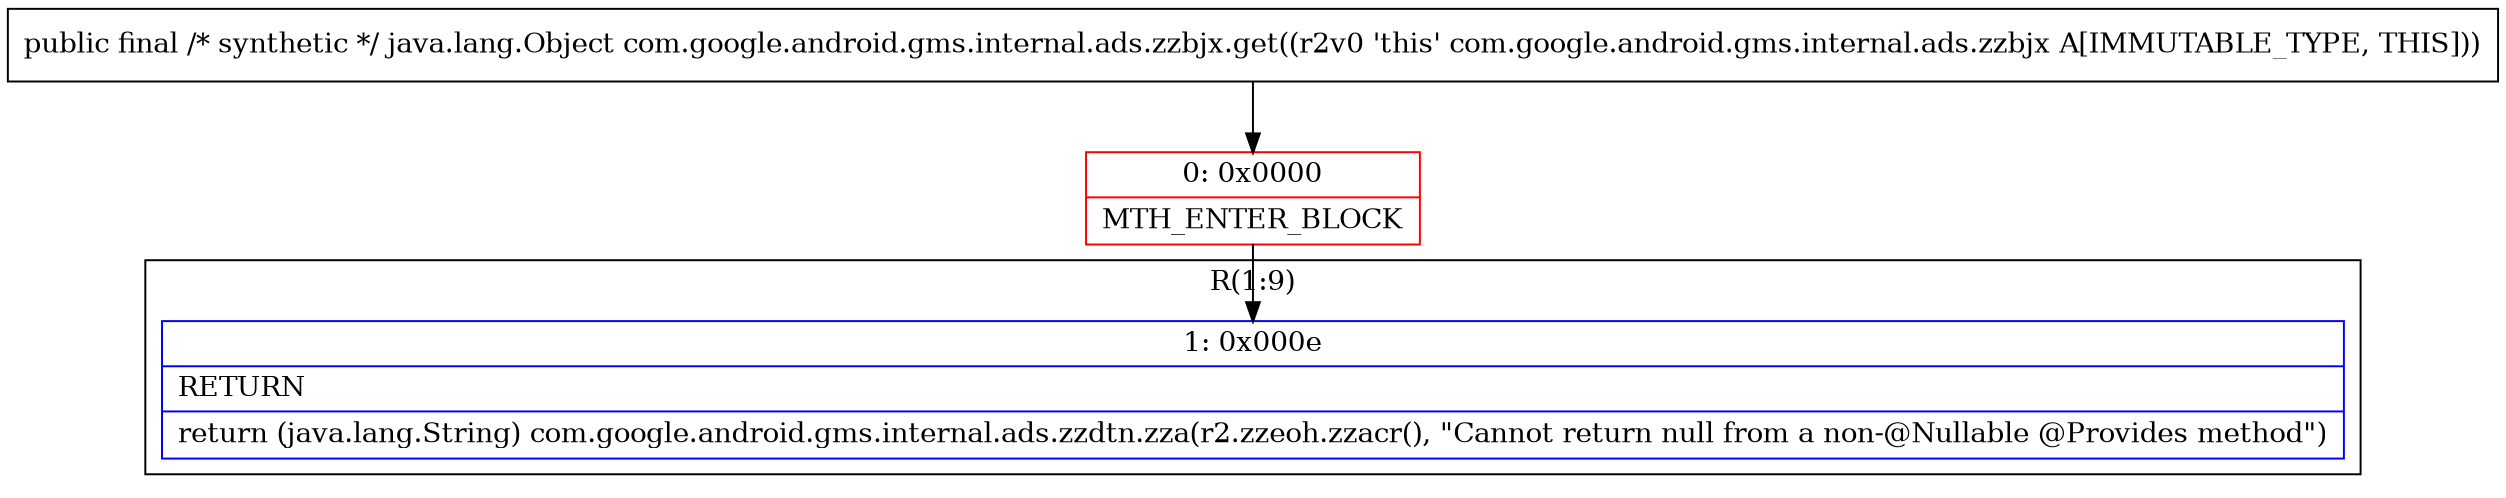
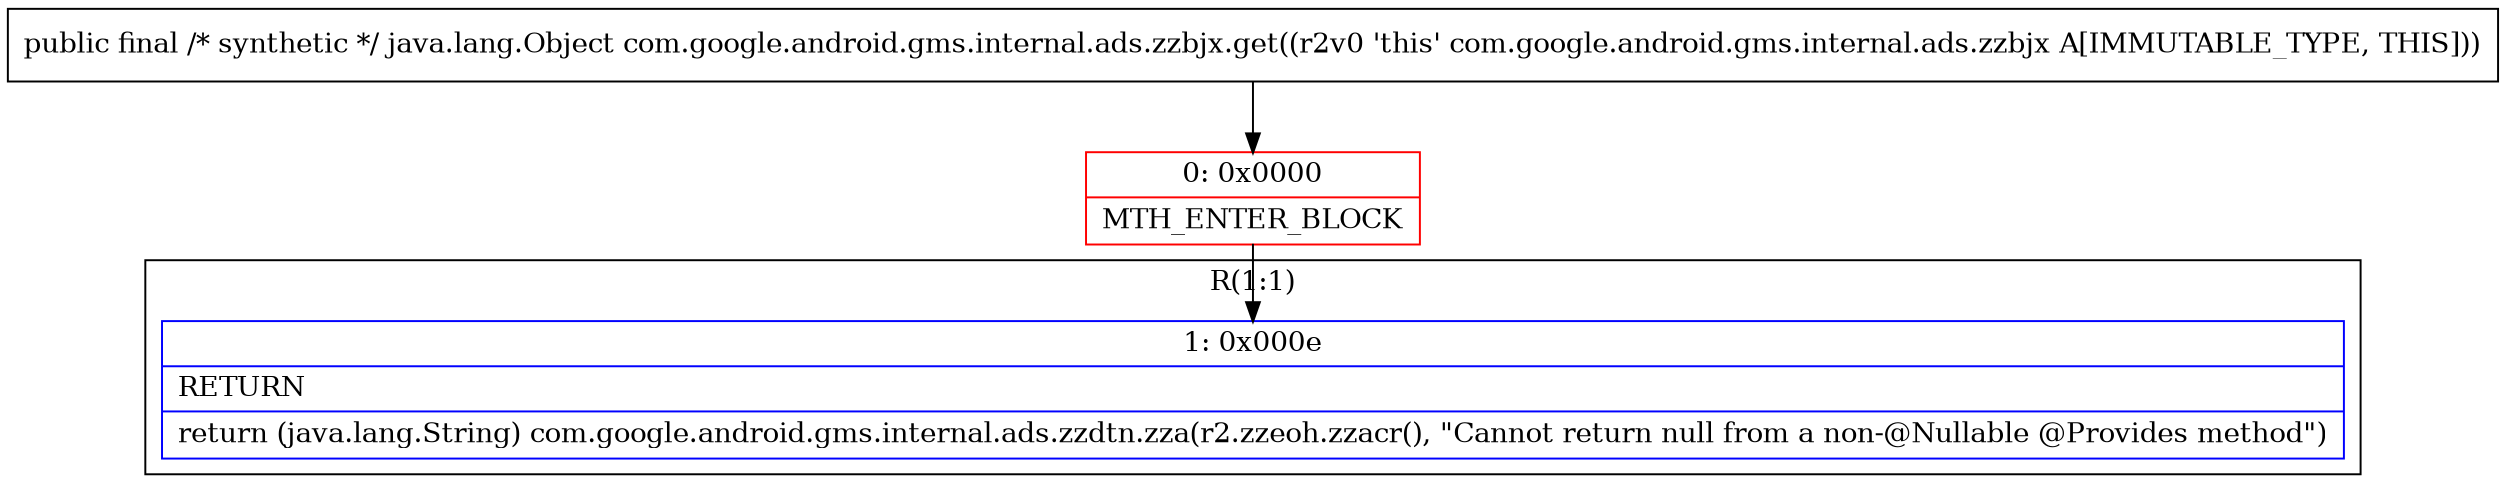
(1253, 283) -> (1253, 283)
